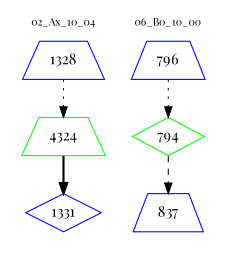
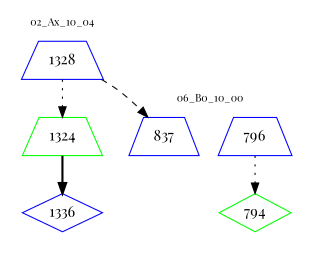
(64, 137) -> (62, 137)
(168, 169) -> (128, 98)
(64, 213) -> (62, 213)
